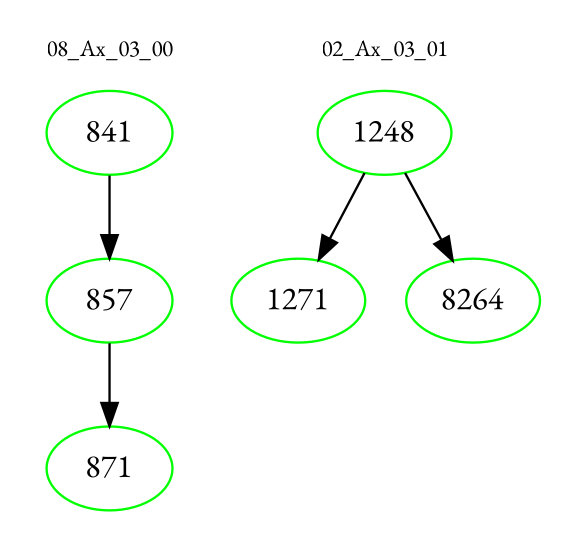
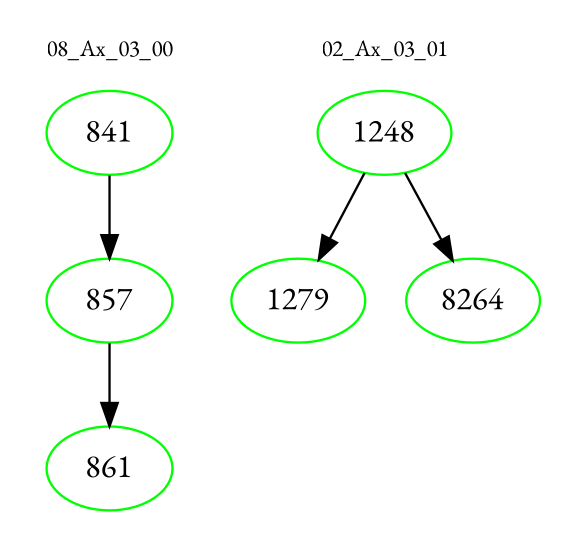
(298, 301) -> (298, 301)
(110, 468) -> (110, 468)
